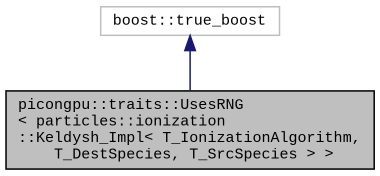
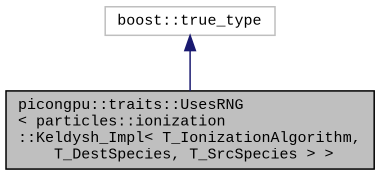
(190, 21) -> (190, 21)
